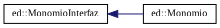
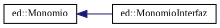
(131, 14) -> (100, 14)
